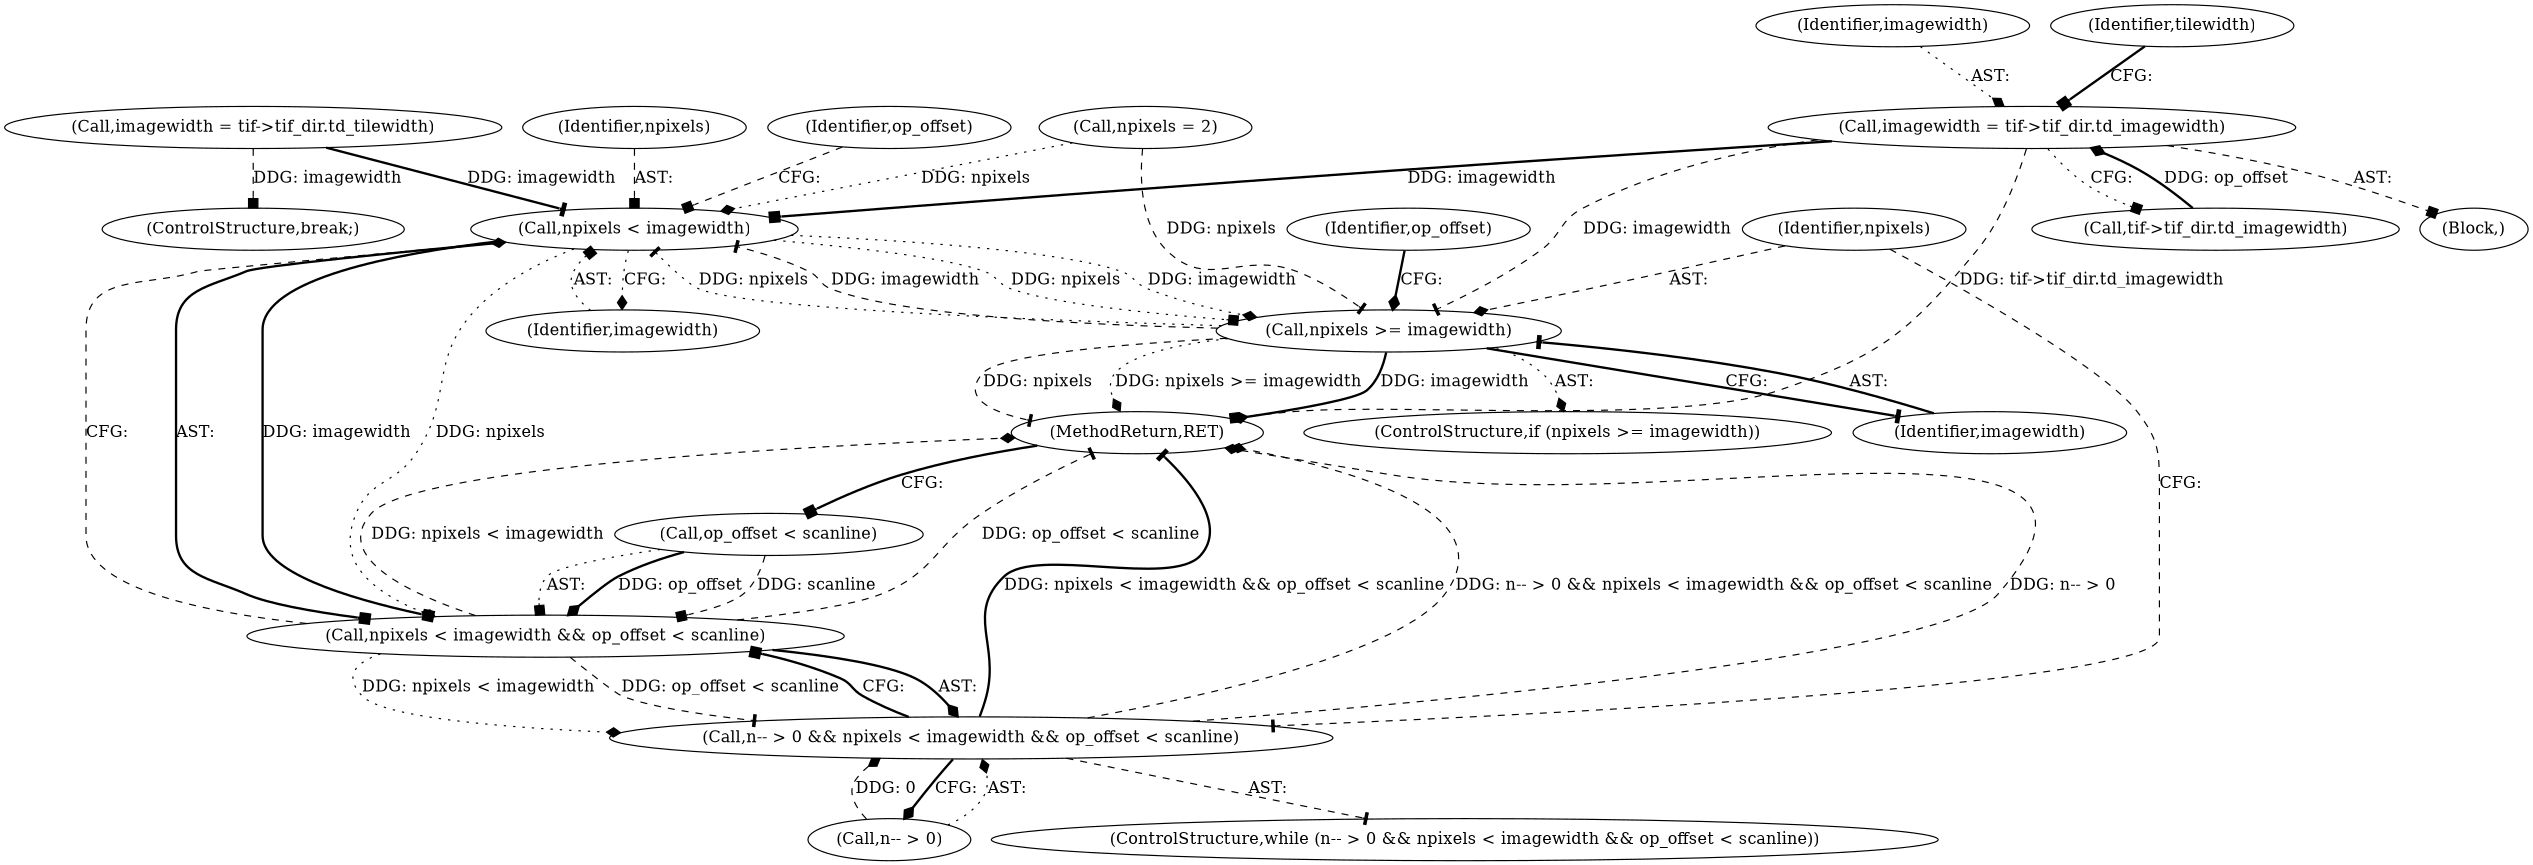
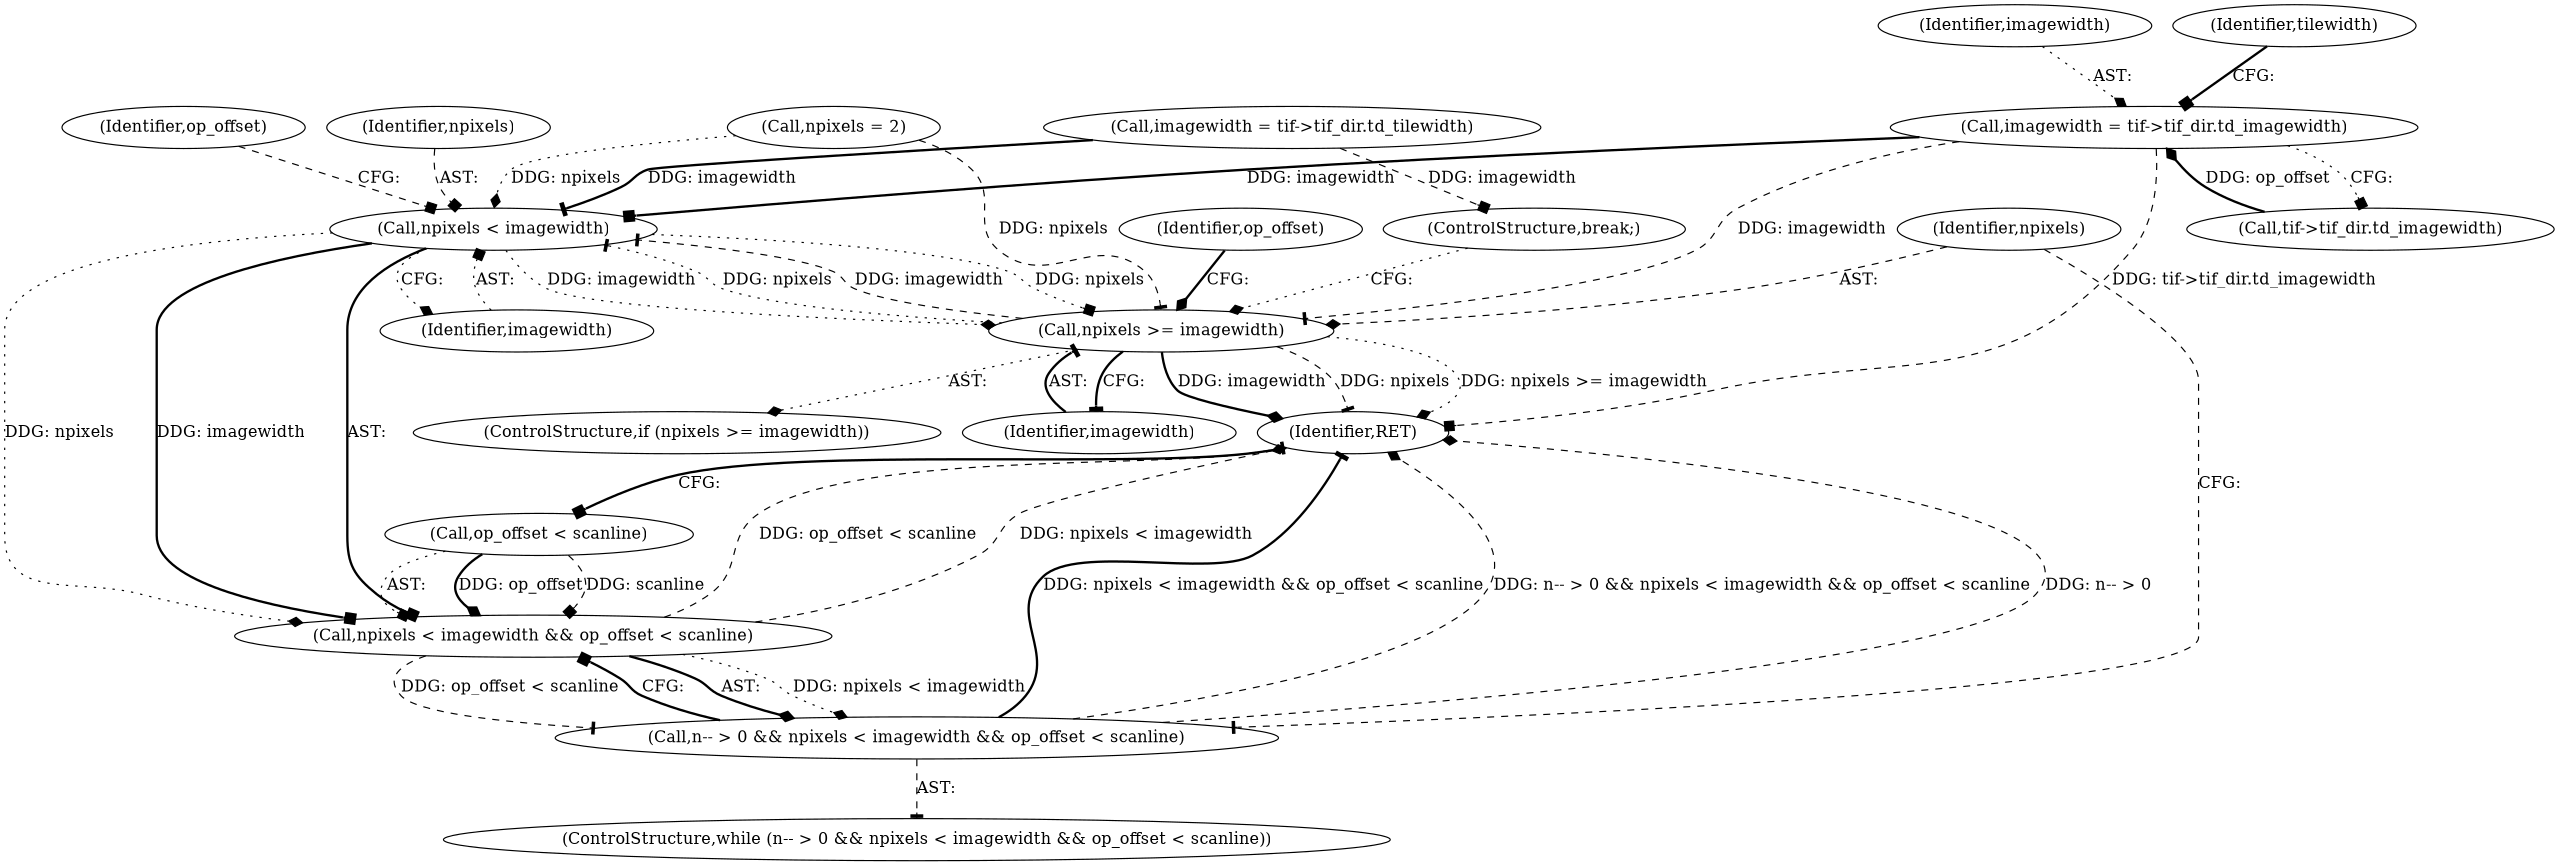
(2474, 229) -> none
none -> (1356, 278)
(86, 341) -> none
(1137, 433) -> (1353, 433)
(889, 840) -> none
